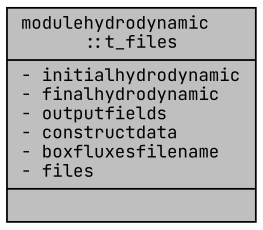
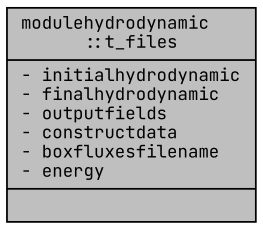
(58, 171) -> (64, 171)
